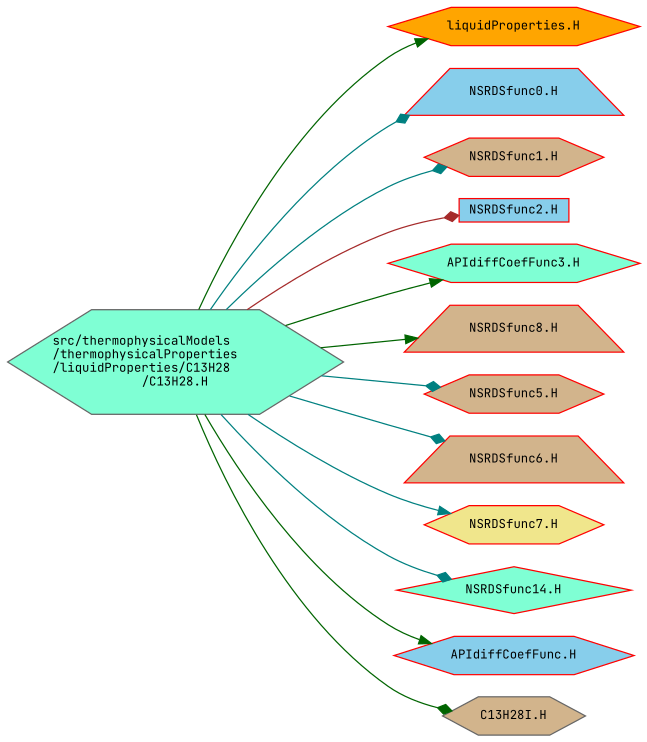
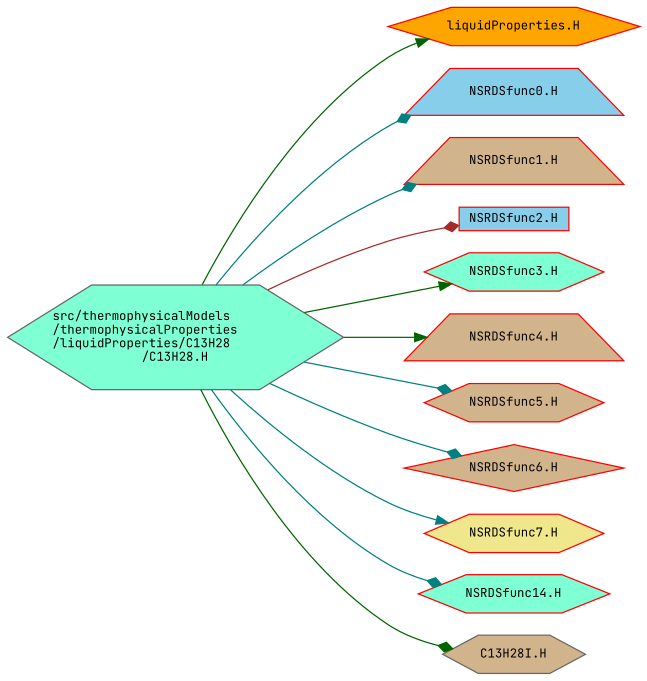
(514, 157) -> (514, 161)
(514, 263) -> (514, 272)
(514, 329) -> (514, 337)
(514, 459) -> (514, 468)
(514, 590) -> (514, 594)
(514, 656) -> none
